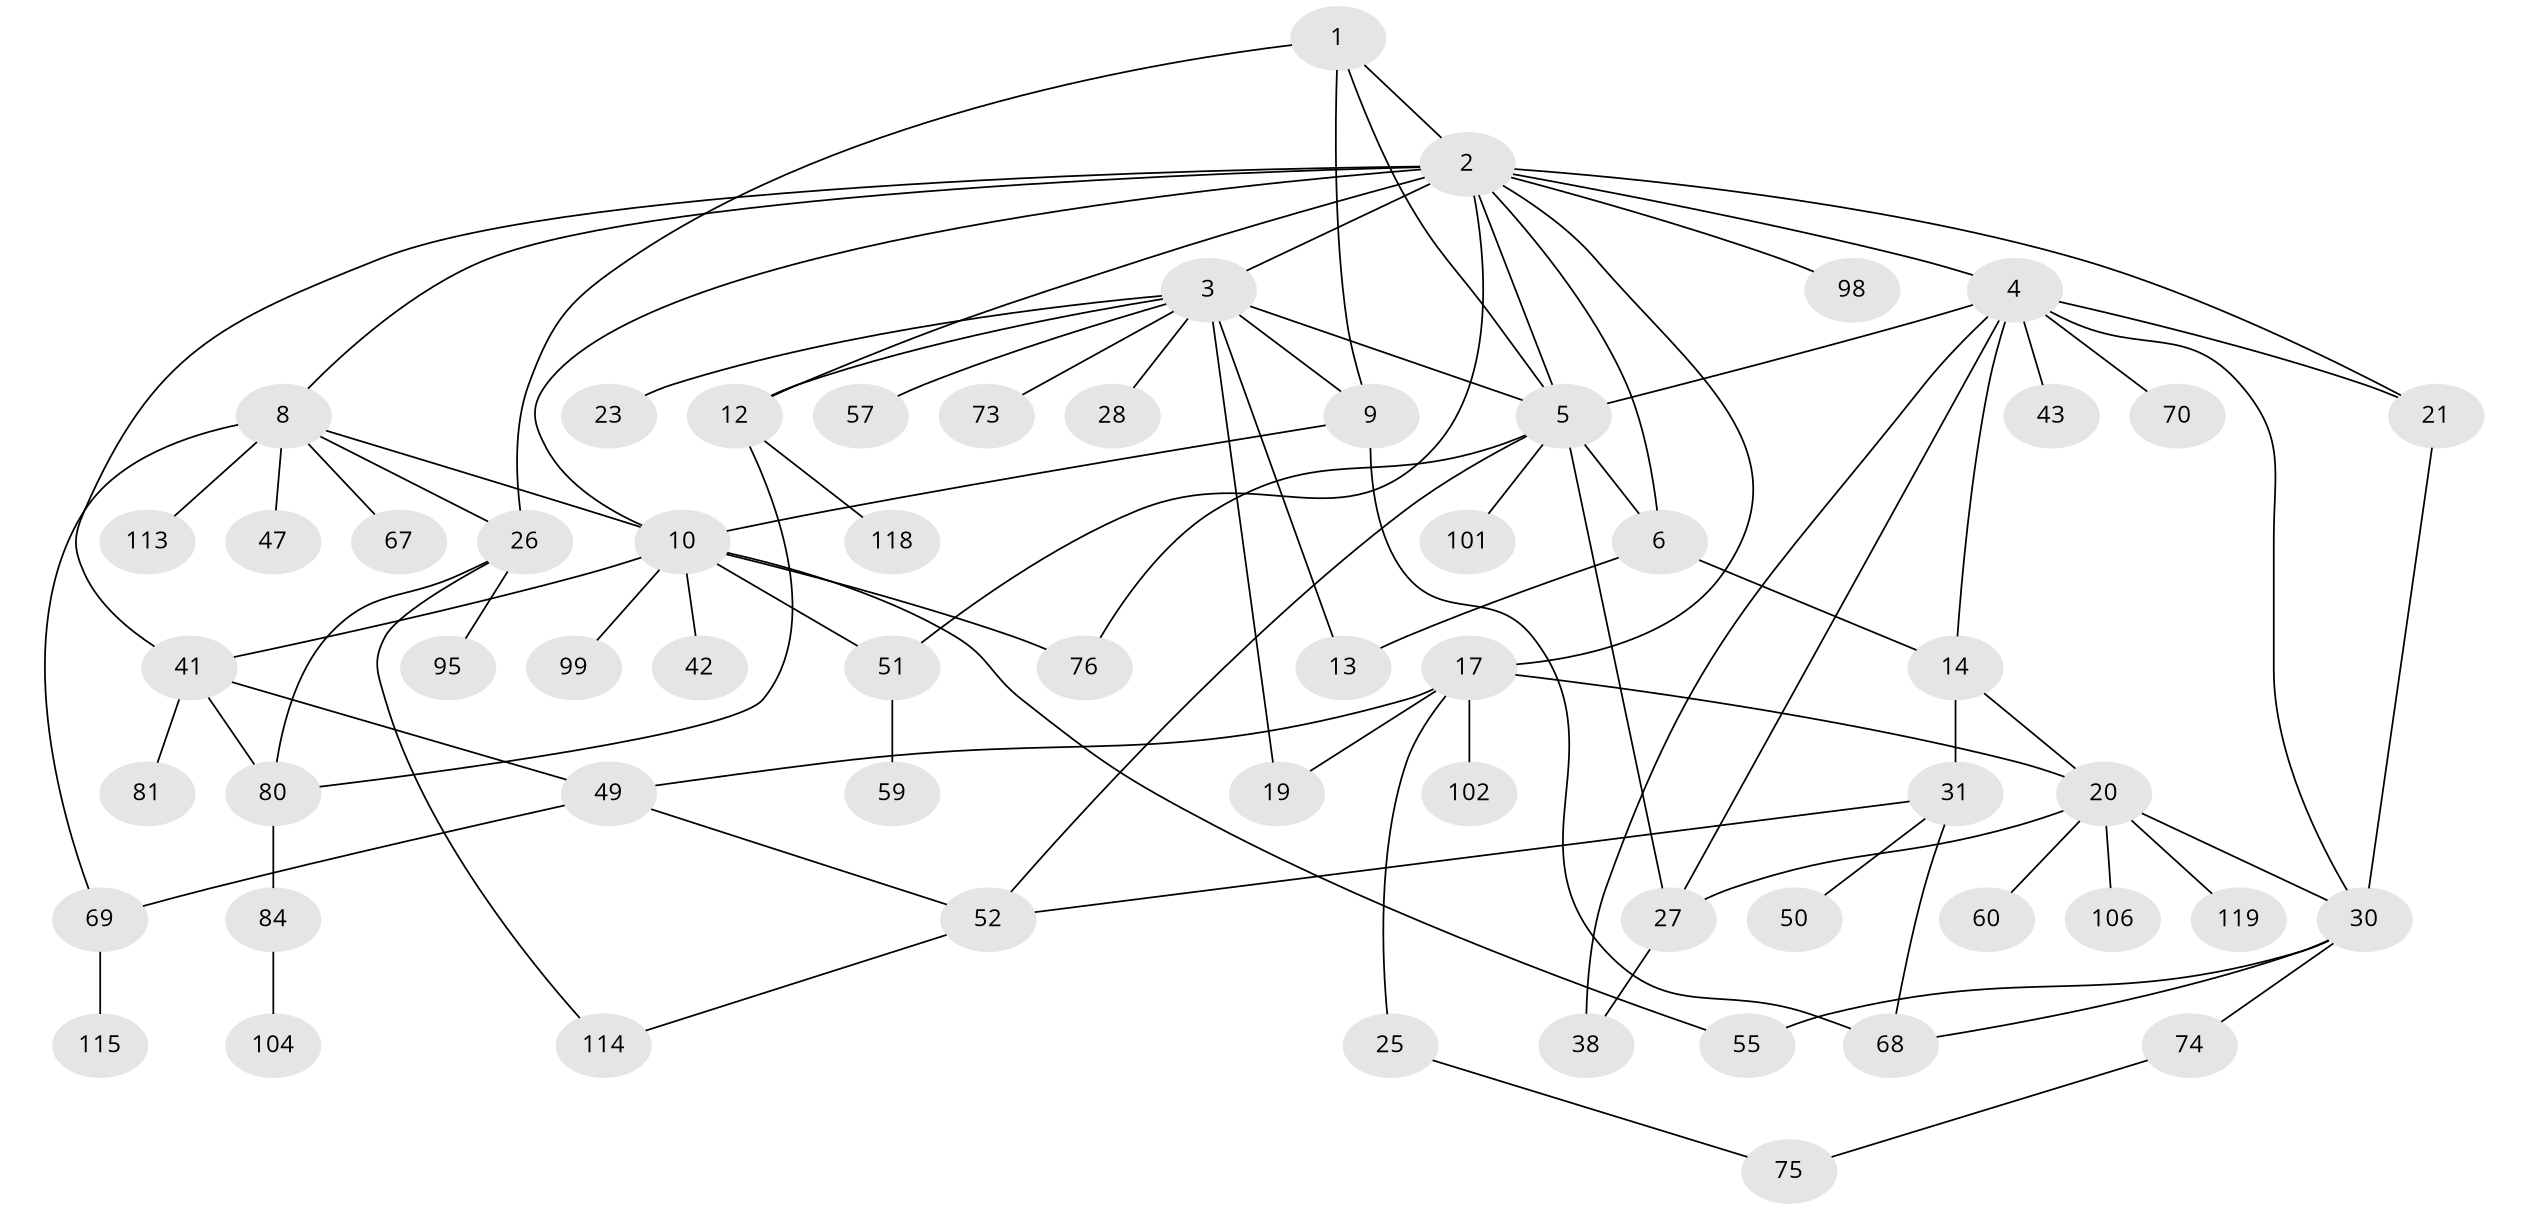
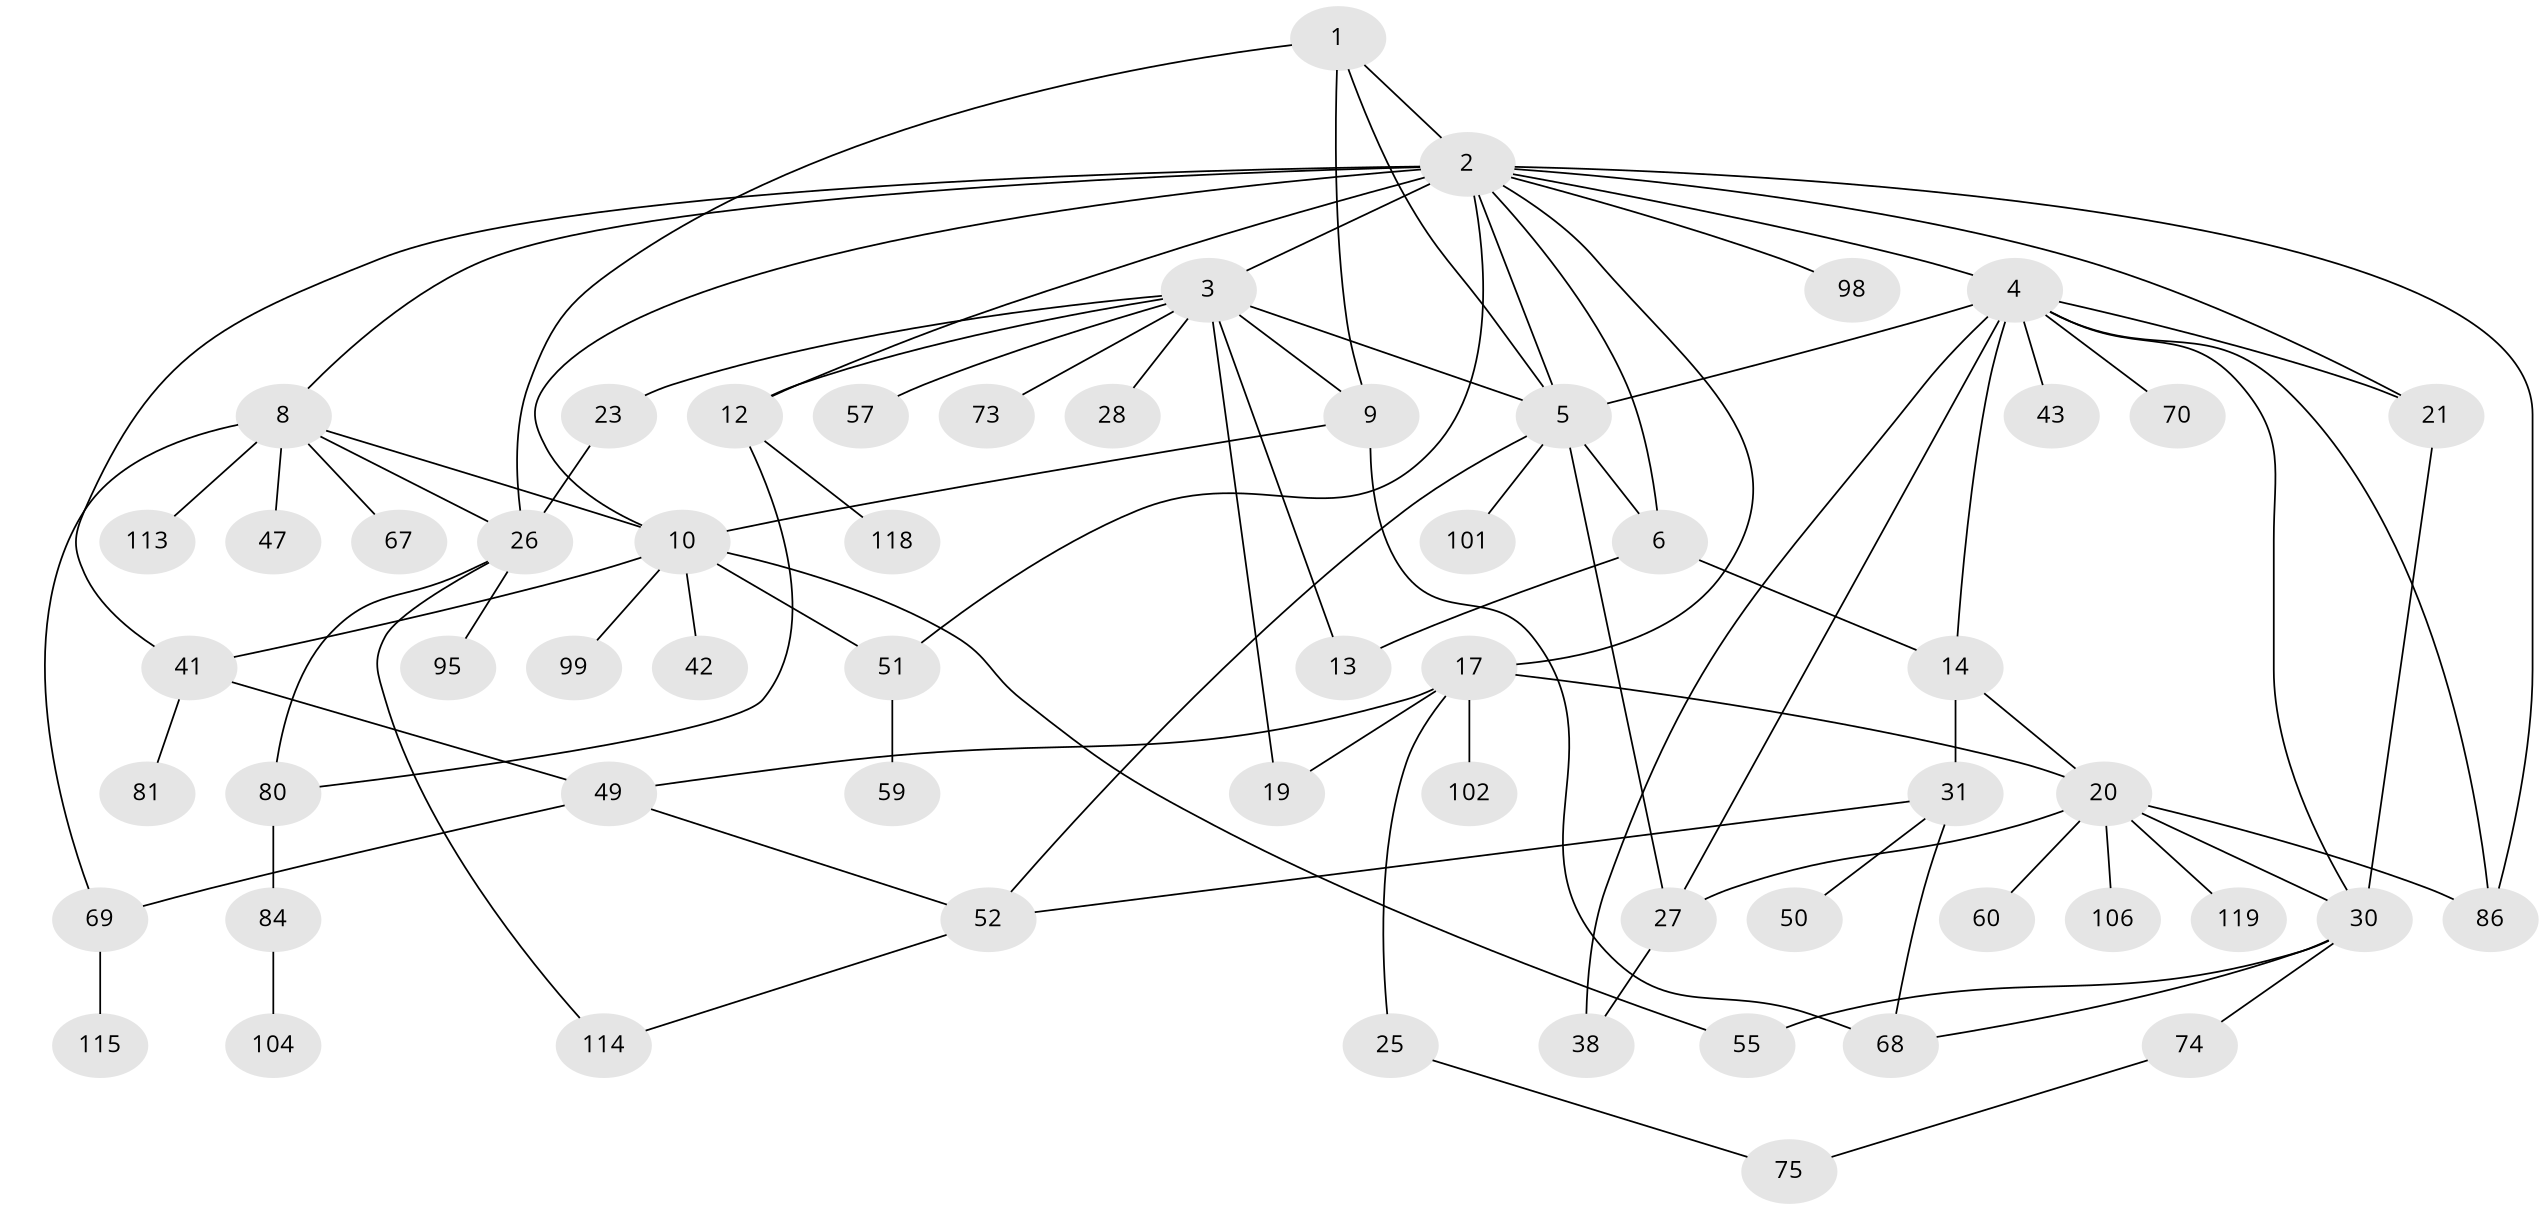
none -> (561, 488)
(1085, 668) -> none
(231, 731) -> none
none -> (2491, 920)
